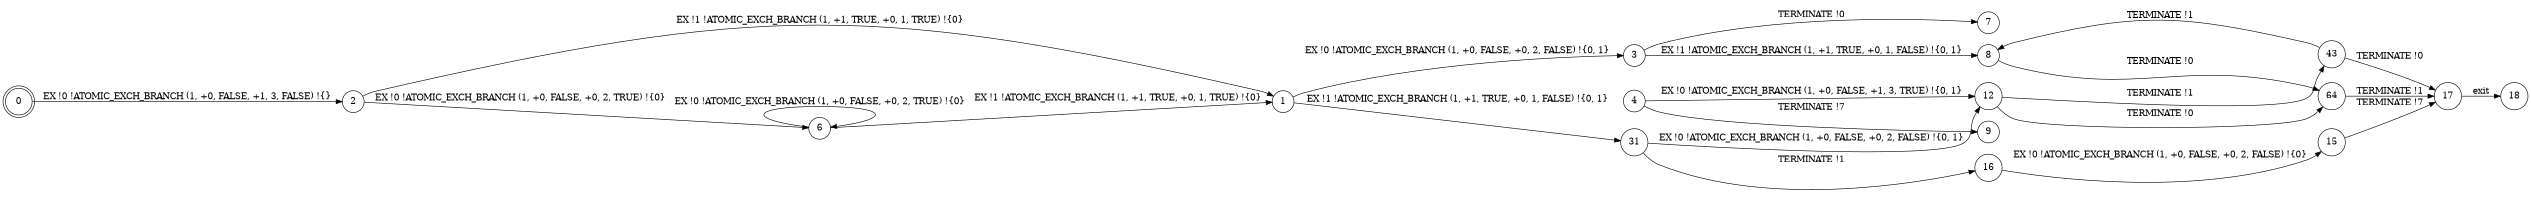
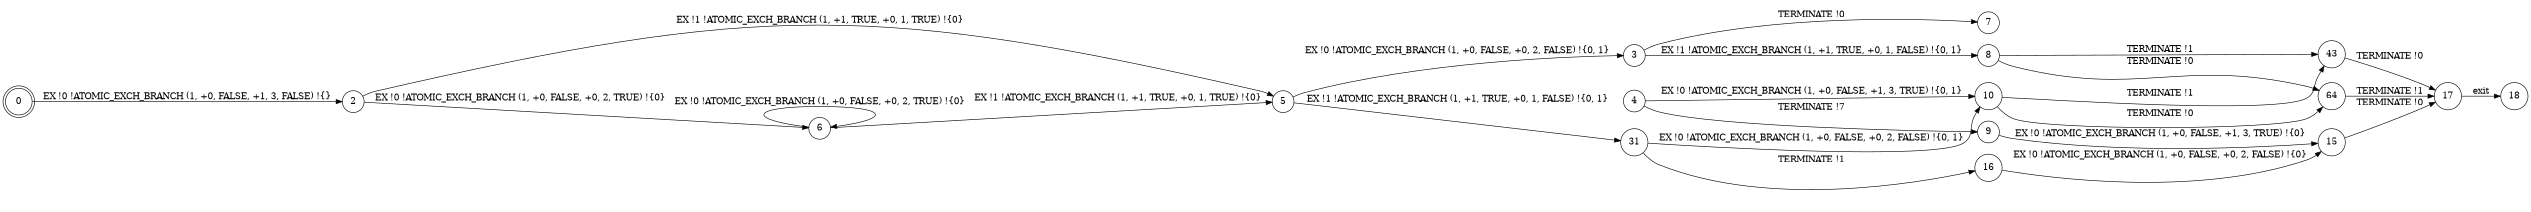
(2161, 20) -> (2156, 55)
(1988, 96) -> (1988, 96)
(1283, 102) -> (1283, 102)
(2390, 103) -> (2390, 103)
none -> (2155, 148)
